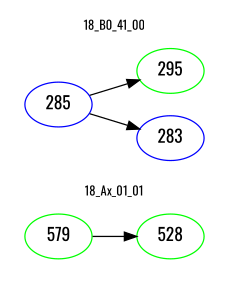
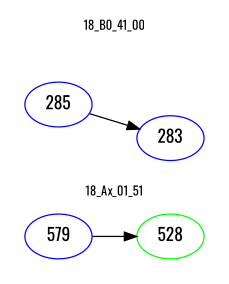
(170, 71) -> none
(114, 192) -> (114, 192)
(58, 236) -> (58, 236)
